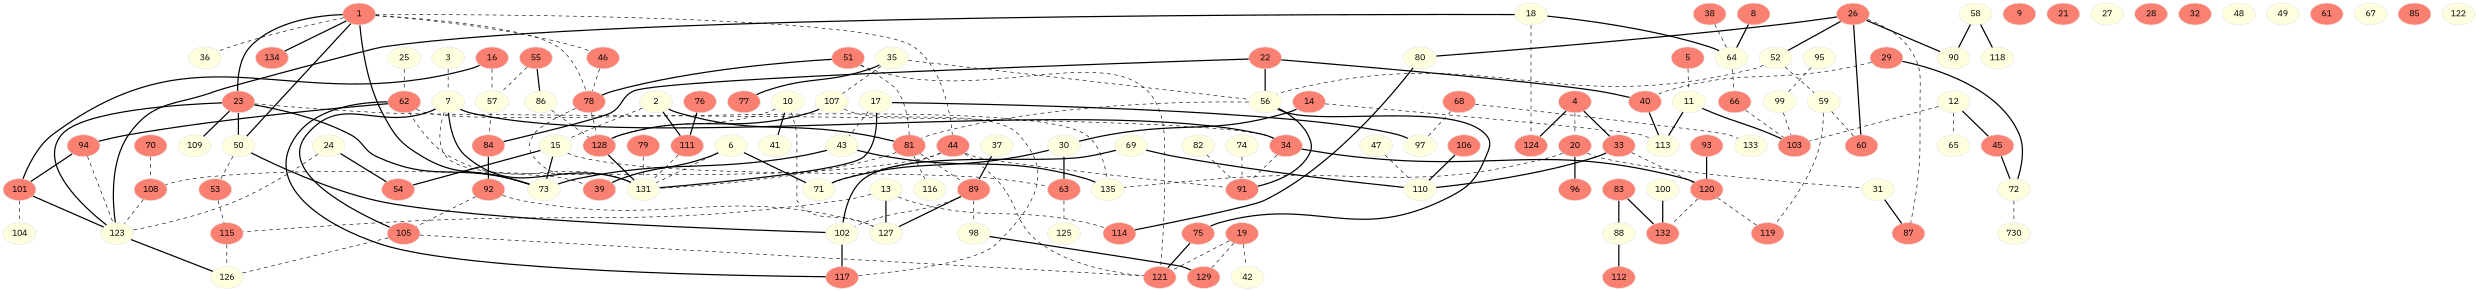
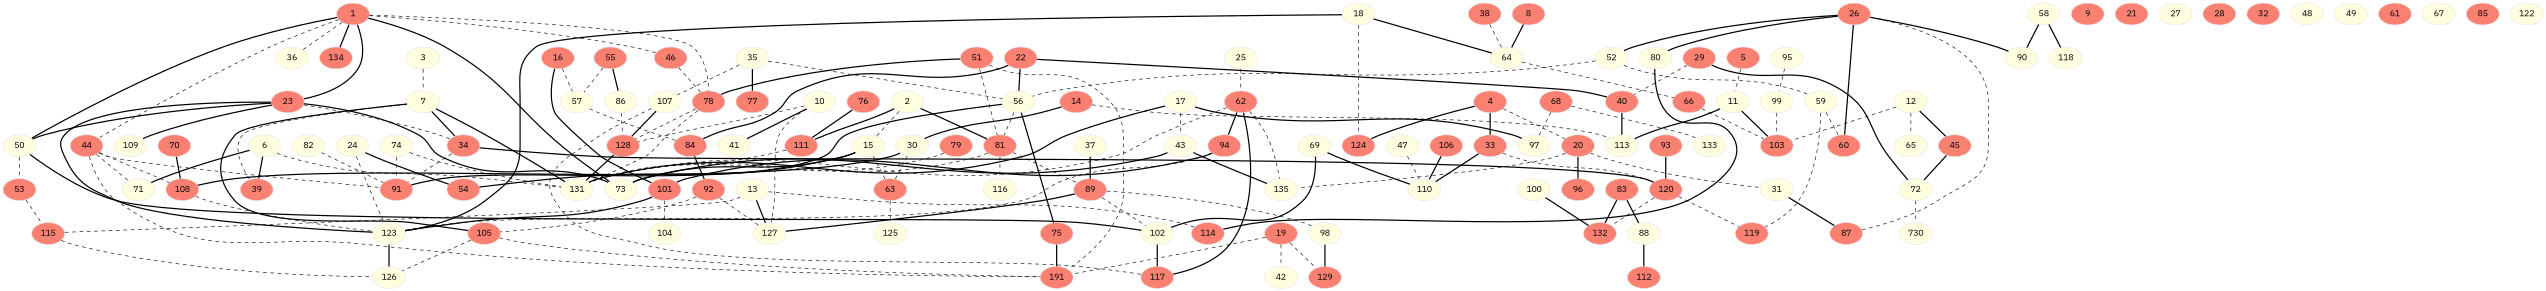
none -> (450, 165)
(940, 165) -> (549, 174)
(1064, 166) -> (901, 168)
(151, 168) -> (177, 163)
(1160, 277) -> (1057, 277)
